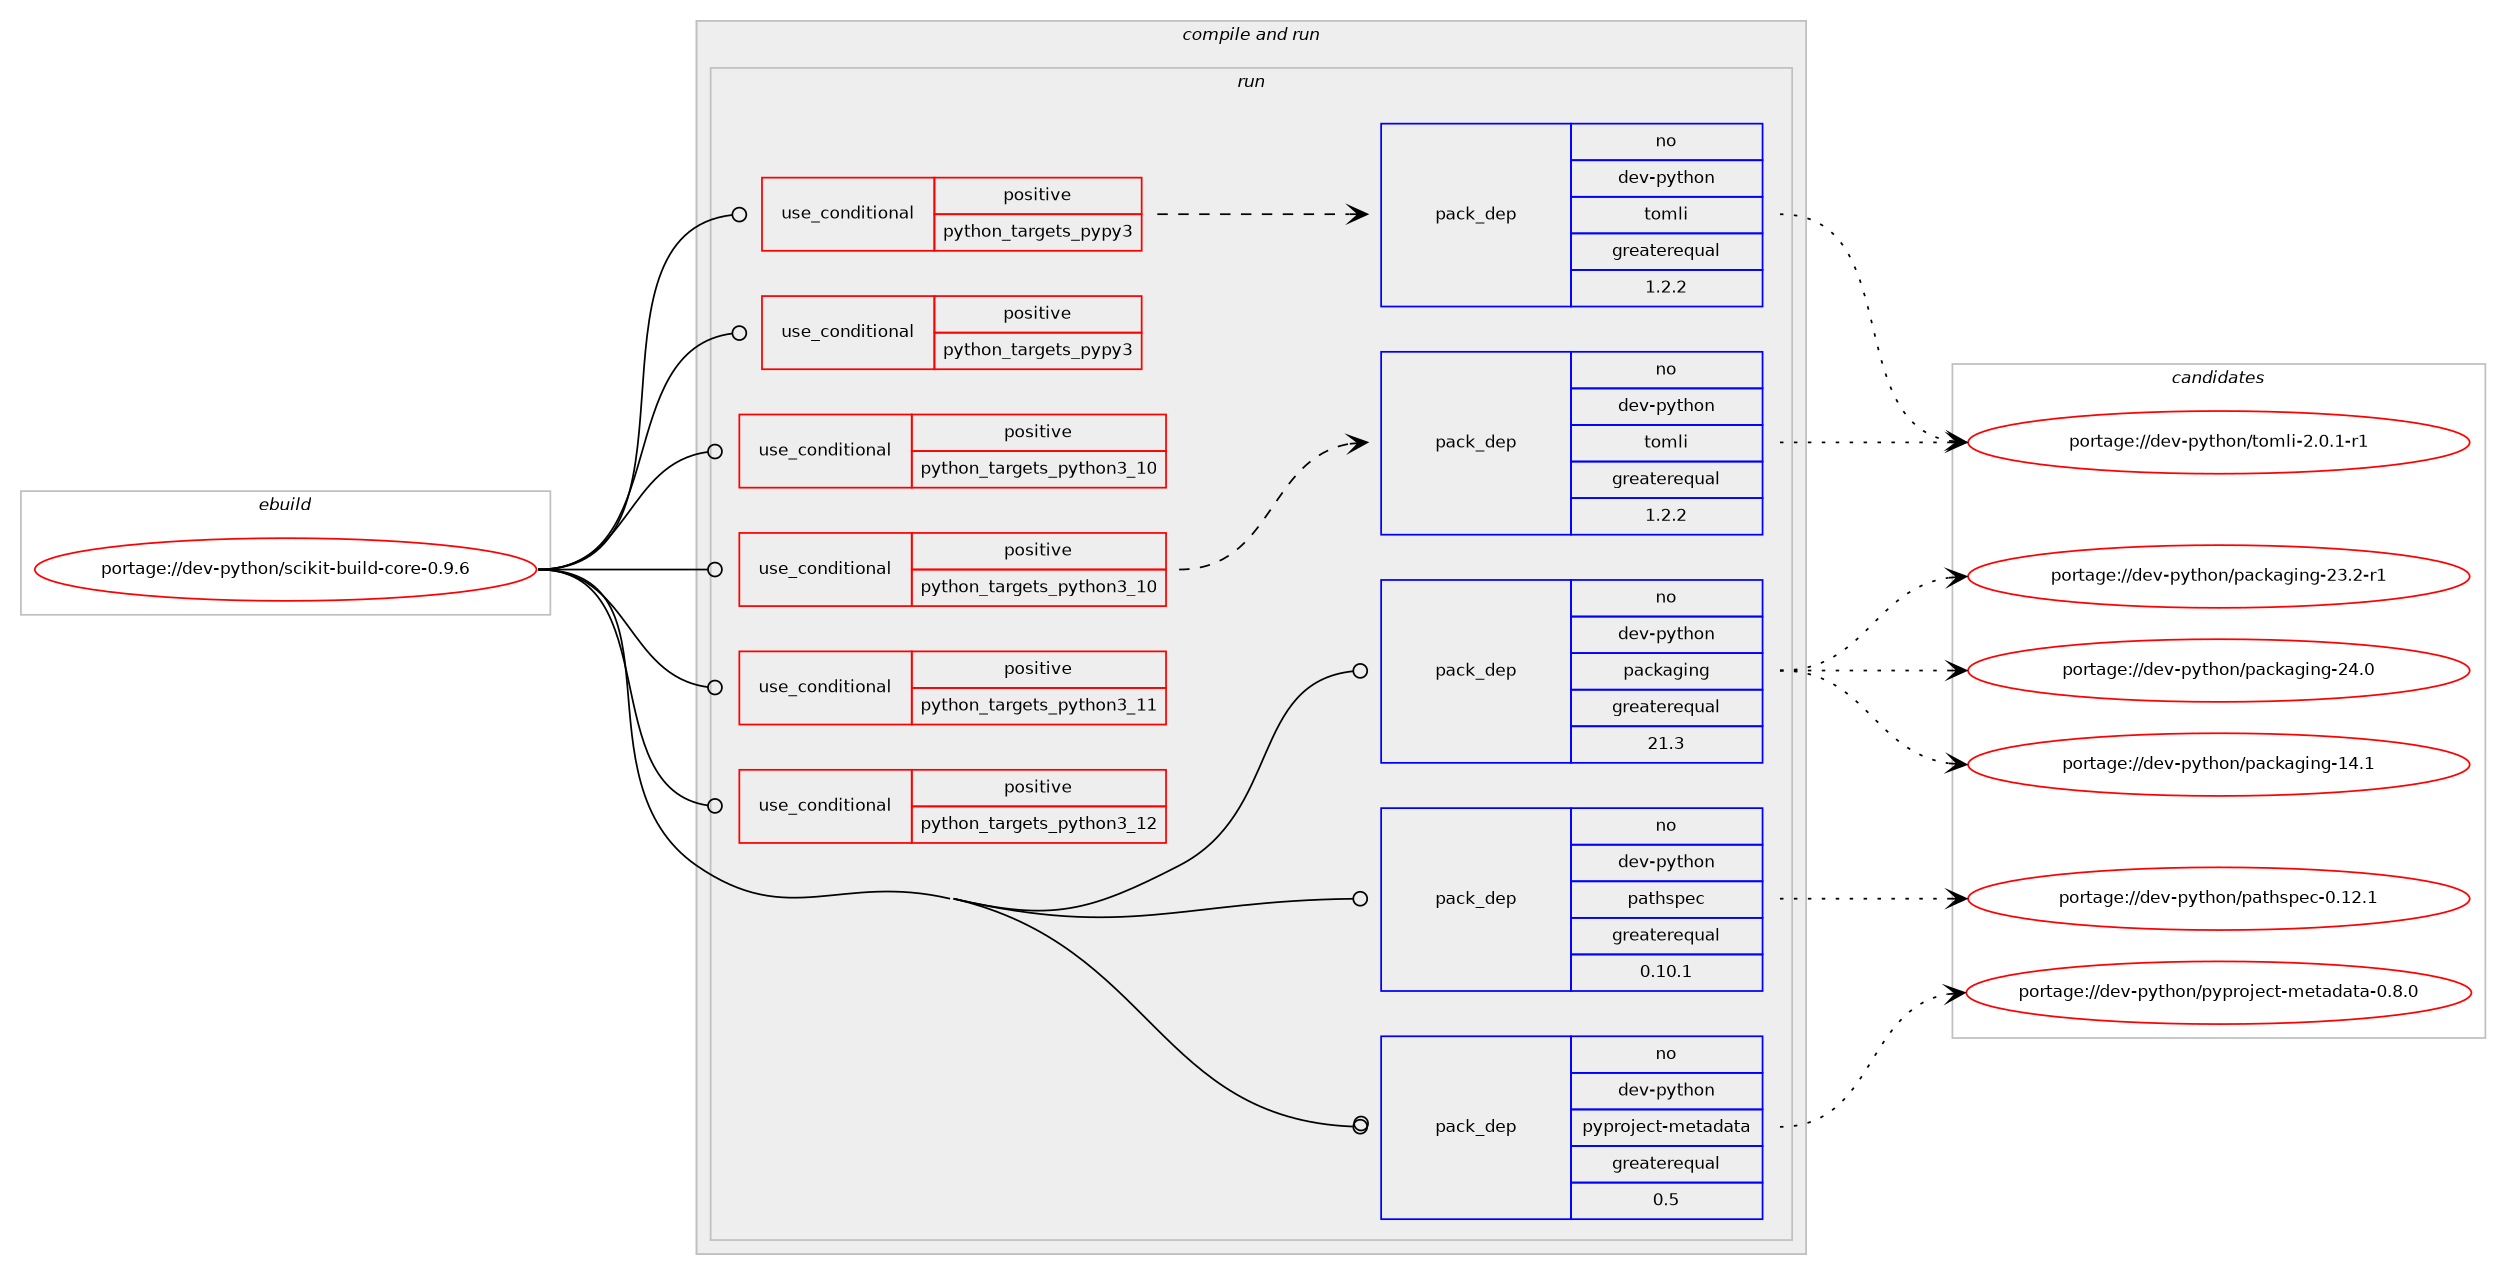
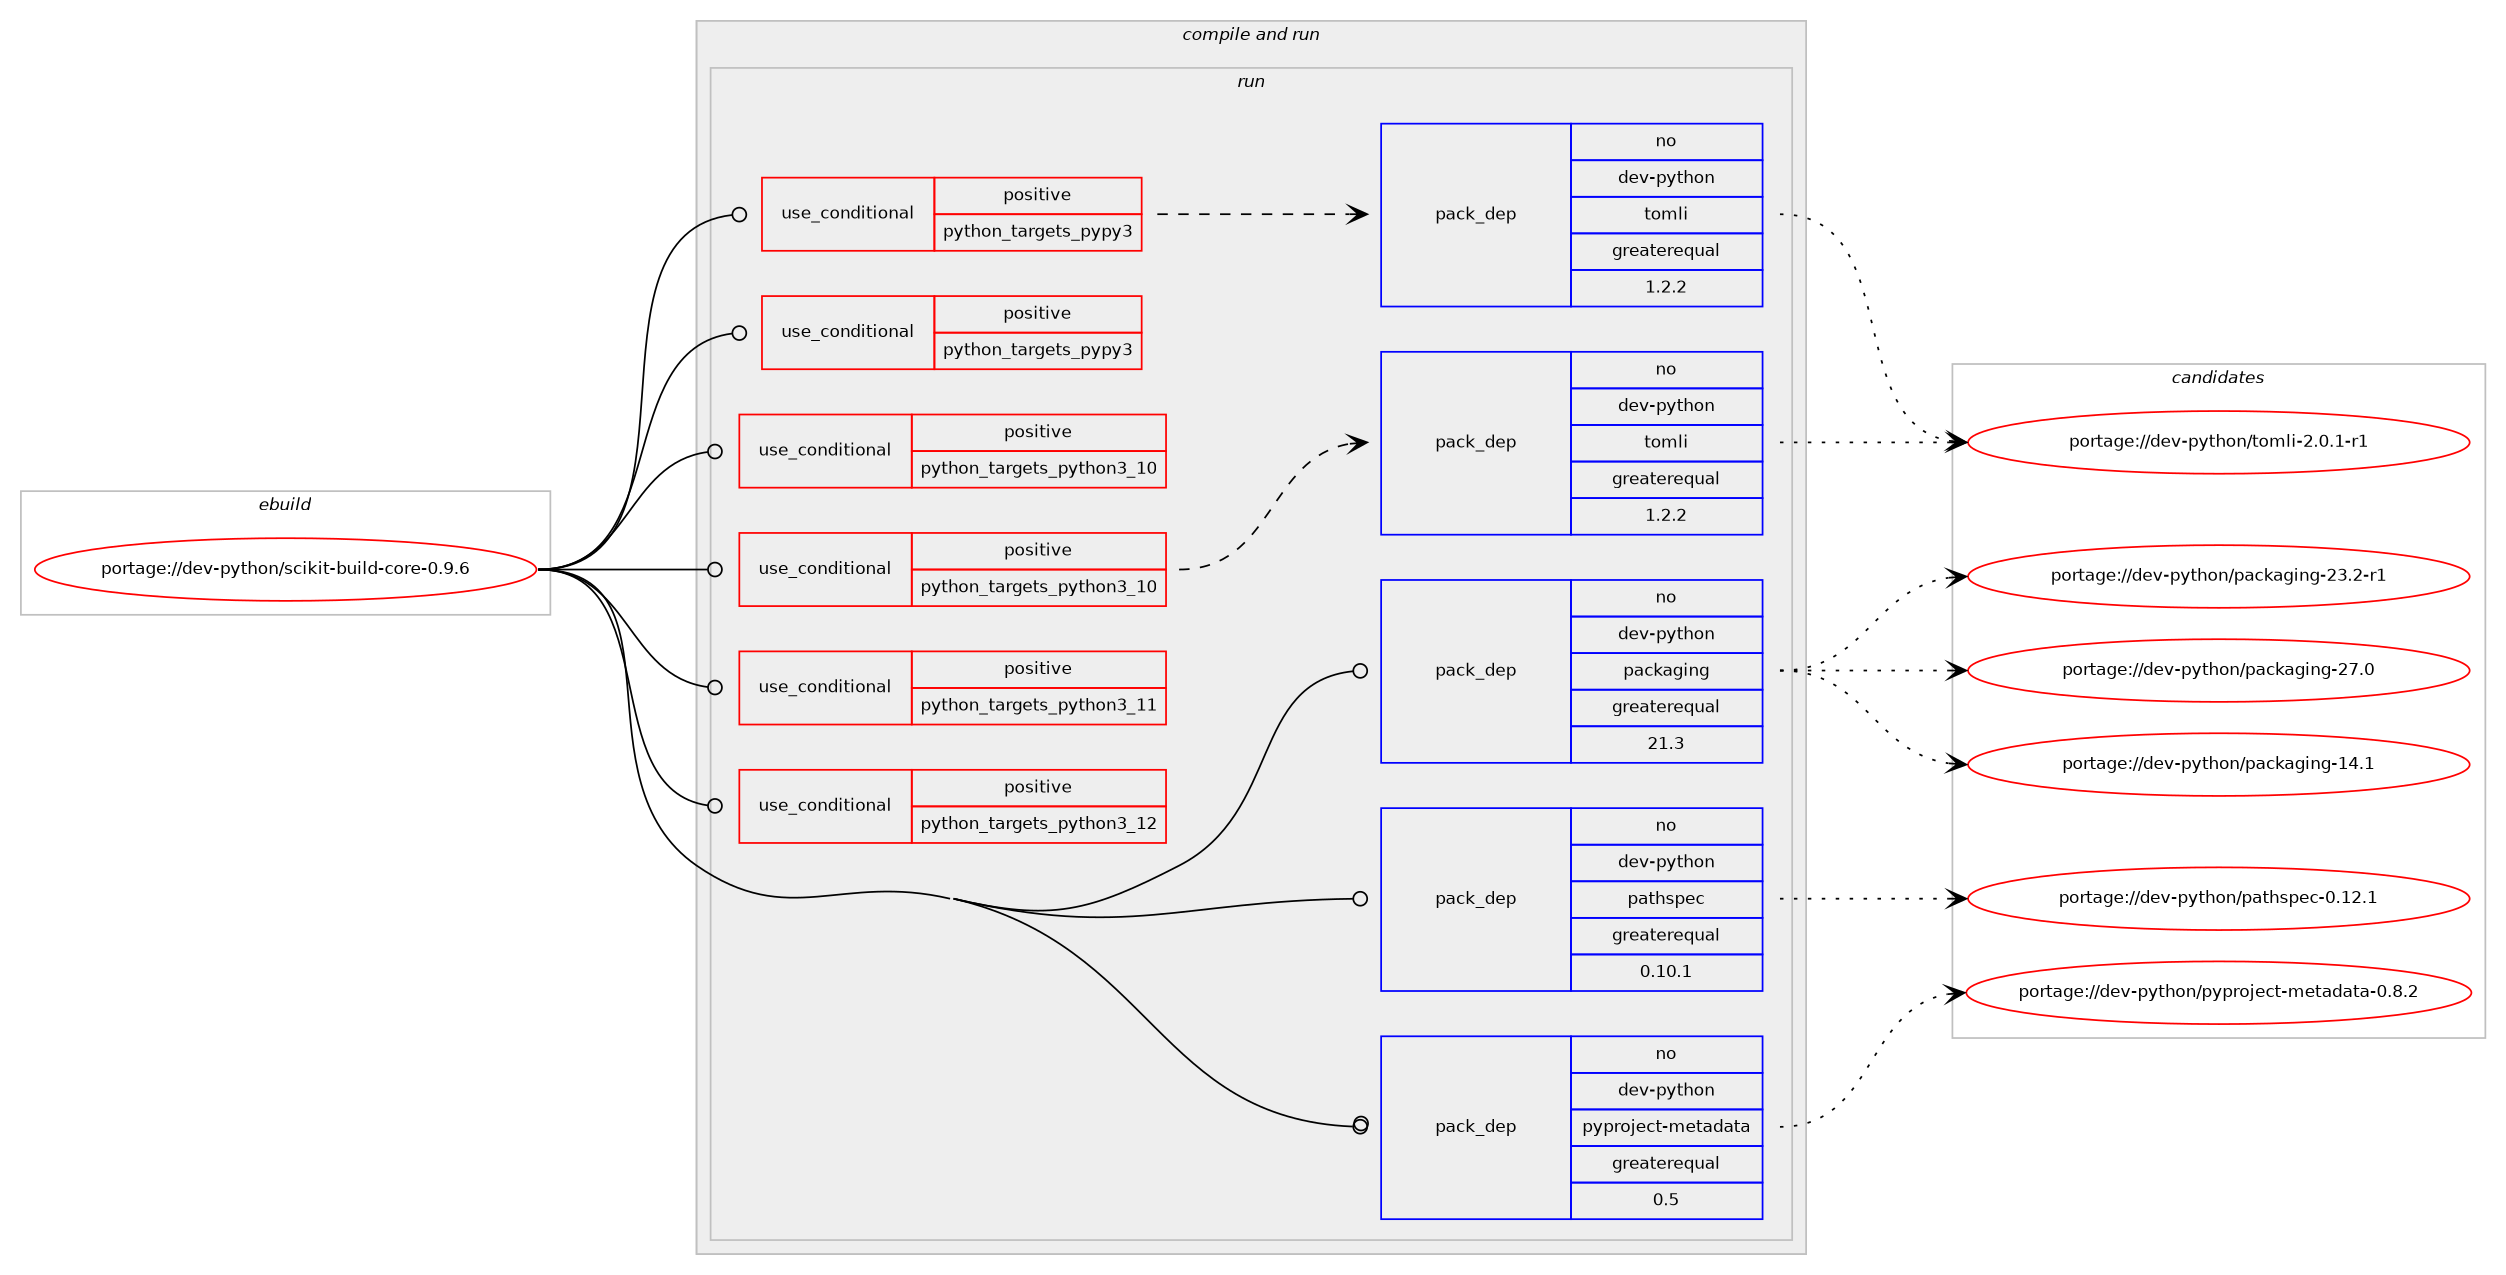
(2219, 671) -> (2219, 671)
(2219, 993) -> (2219, 993)
